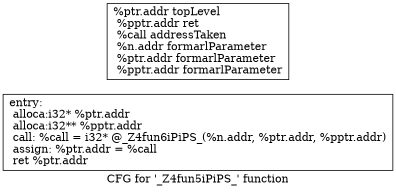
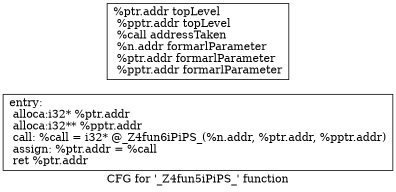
(156, 24) -> (172, 24)
